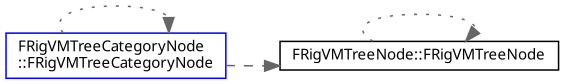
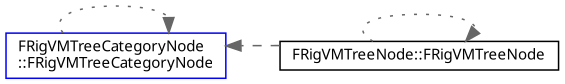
(245, 66) -> (260, 46)
